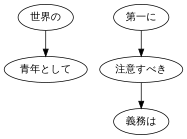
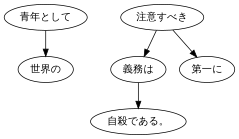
(46, 40) -> (46, 40)
(141, 40) -> (182, 41)
none -> (138, 122)
